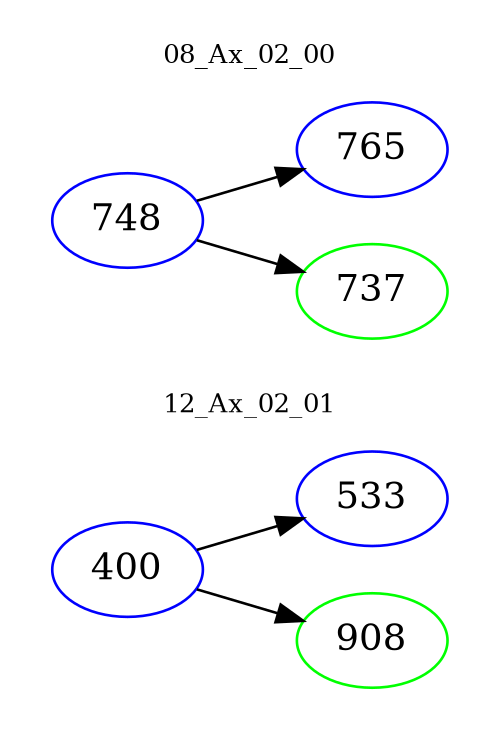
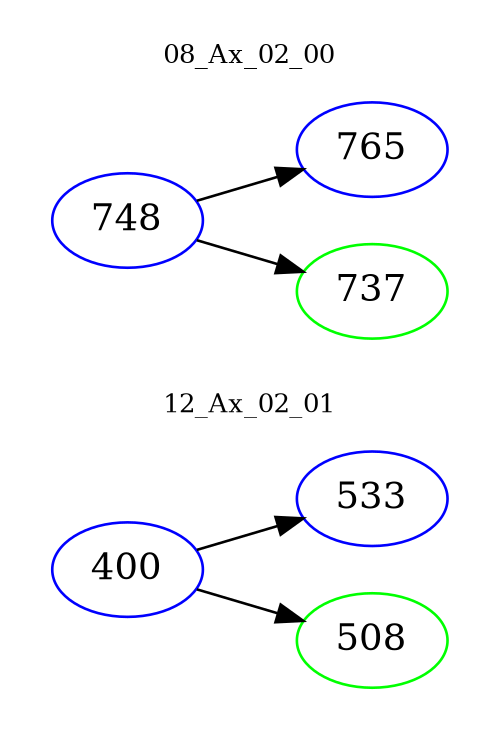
(372, 640) -> (372, 640)
